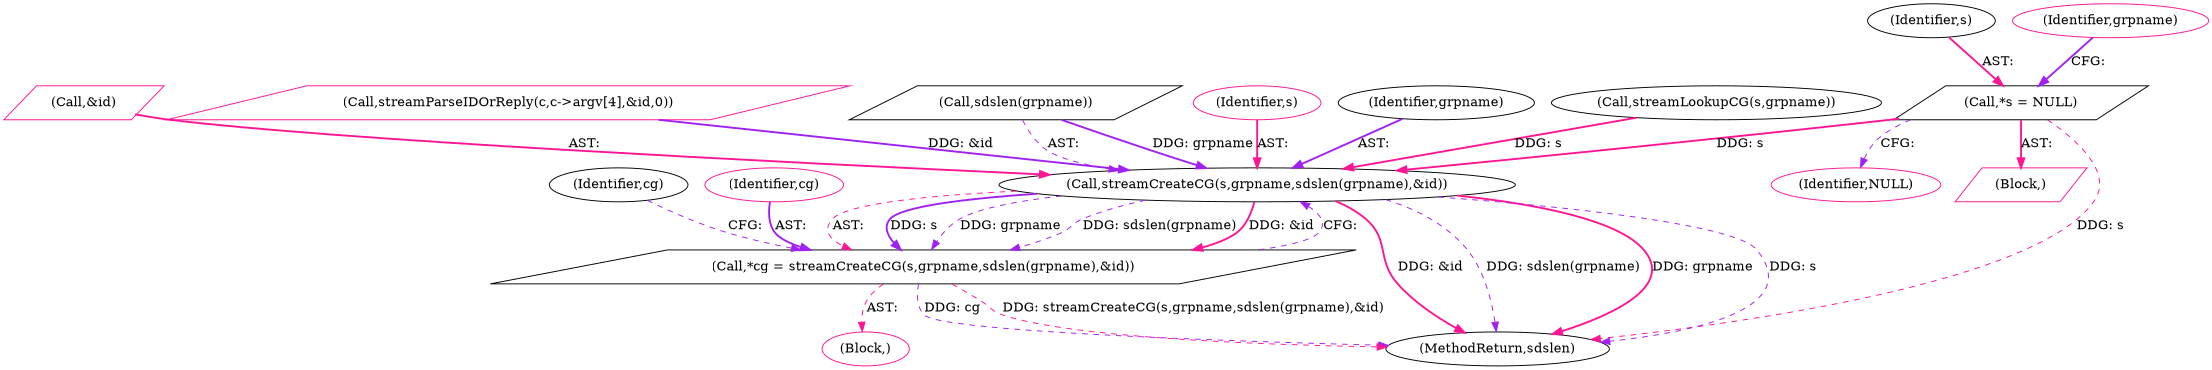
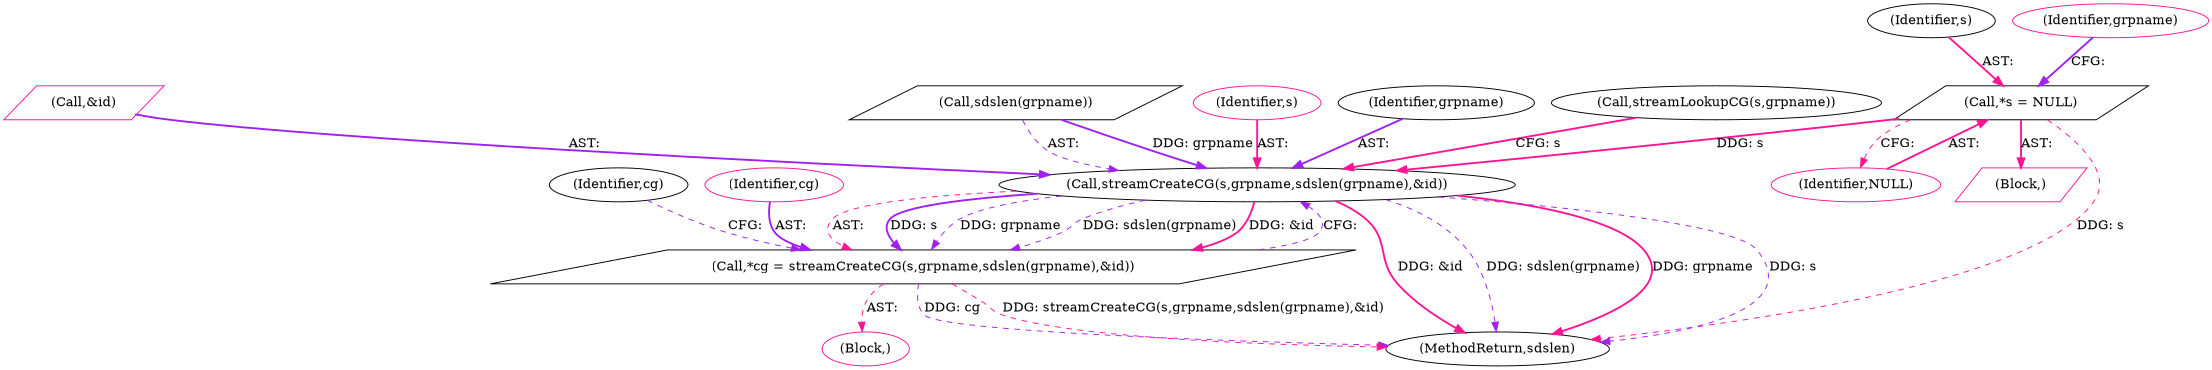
(508, 103) -> none
(1883, 135) -> (1883, 135)
(1539, 144) -> (1539, 144)
none -> (1933, 147)
(587, 151) -> (587, 151)
